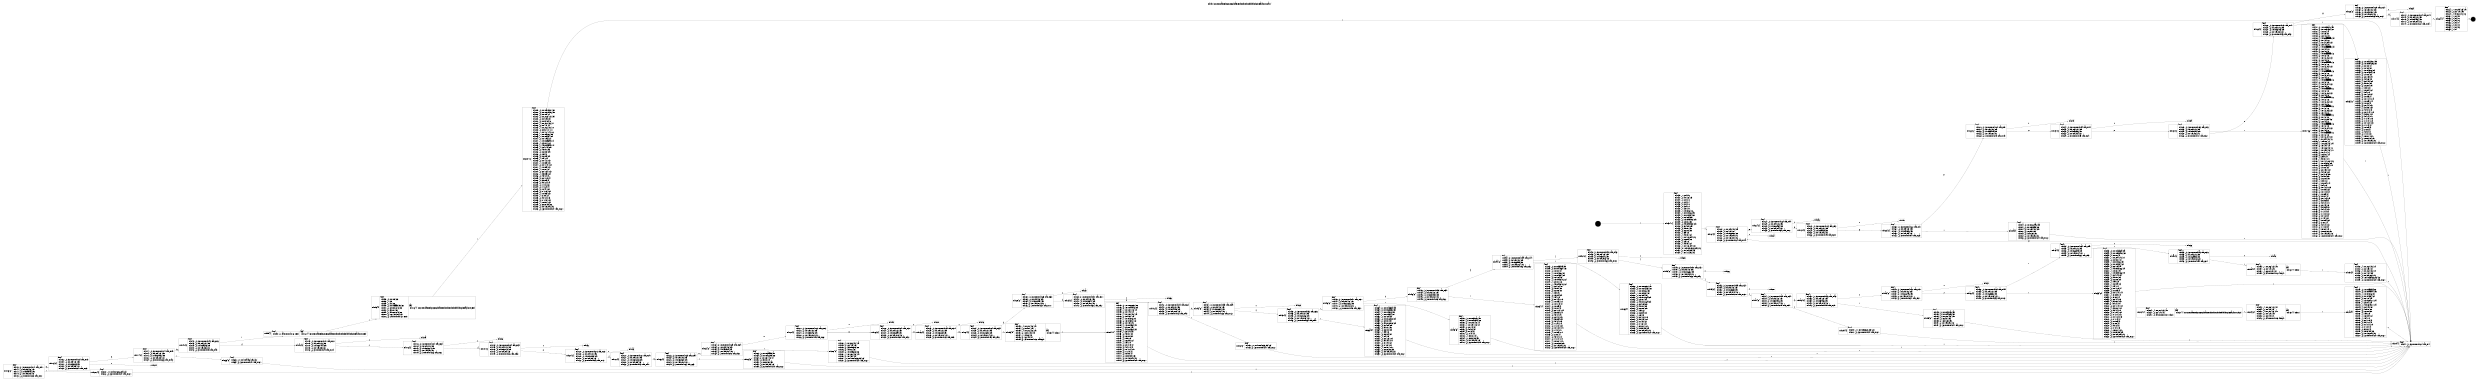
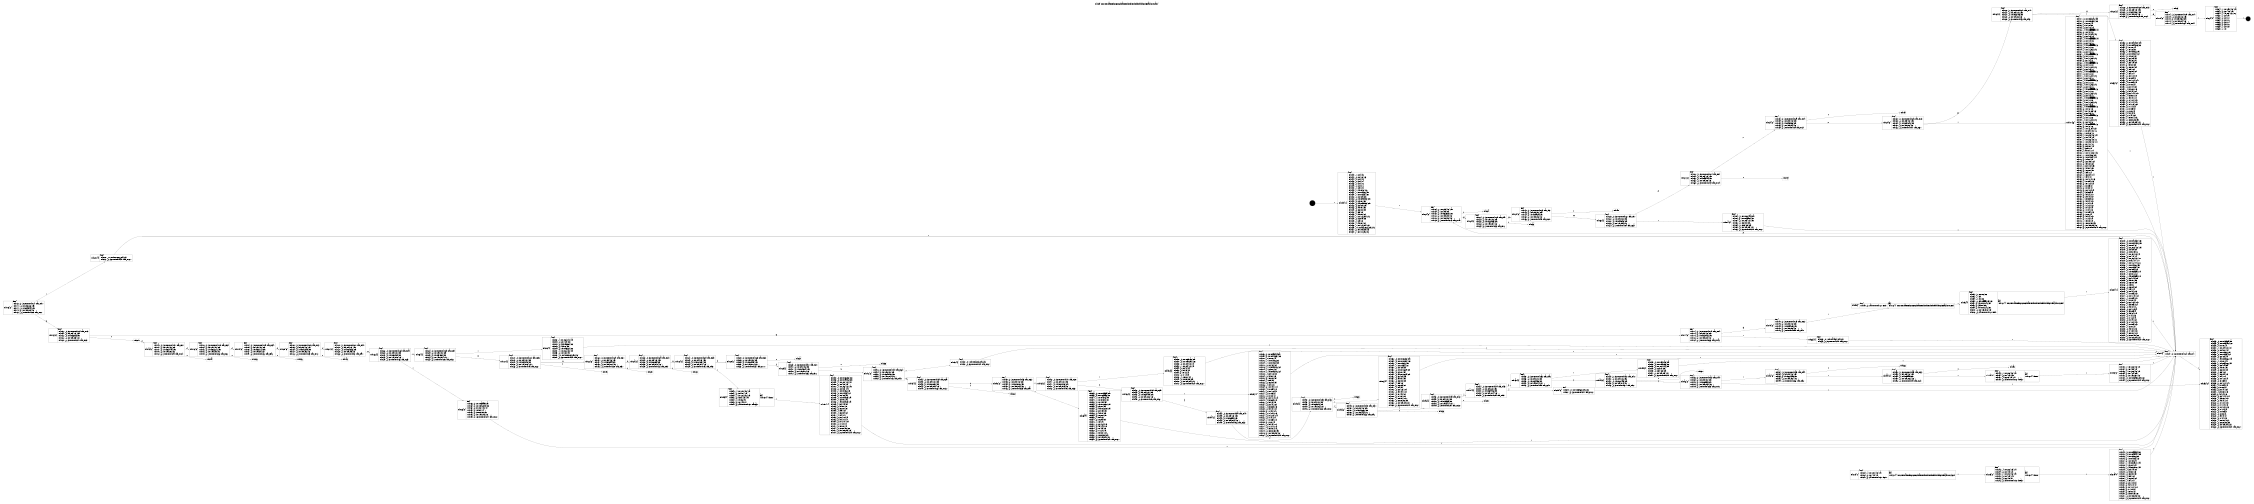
(1580, 265) -> (1355, 401)
(2292, 285) -> (2189, 363)
(257, 345) -> (142, 342)
